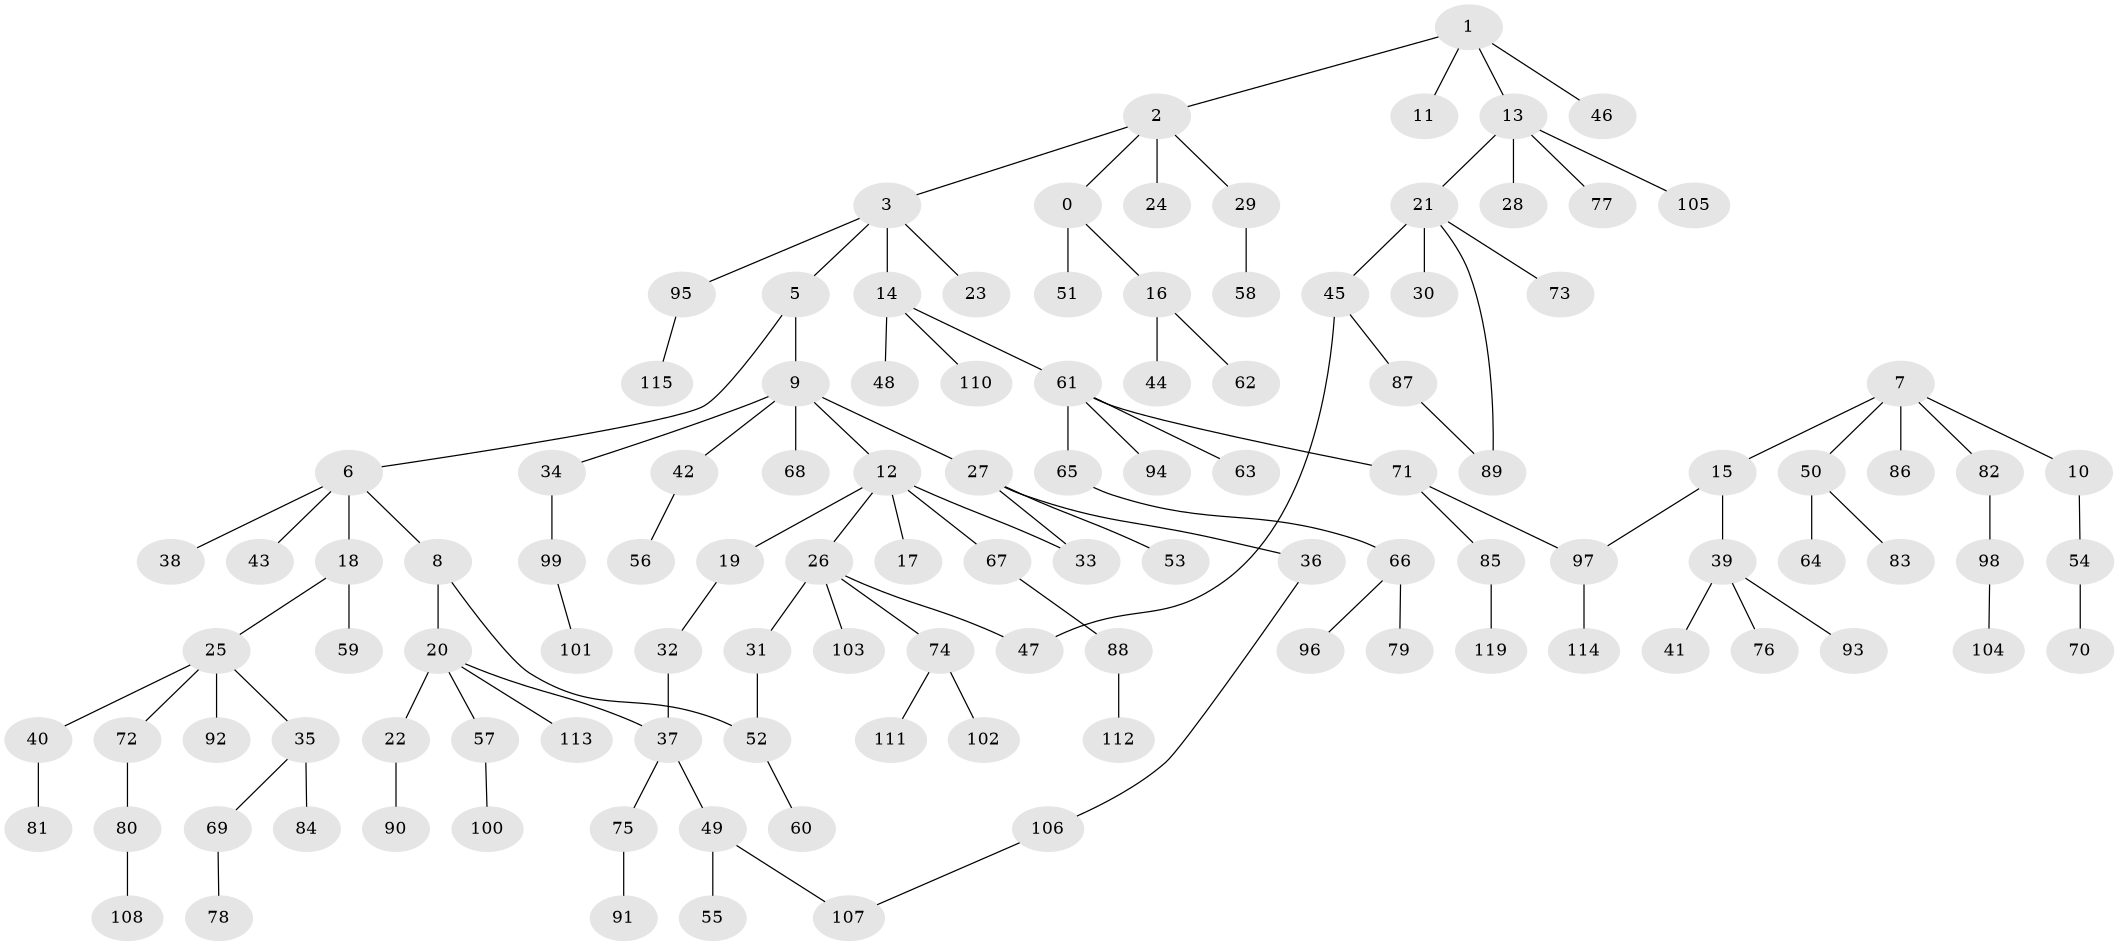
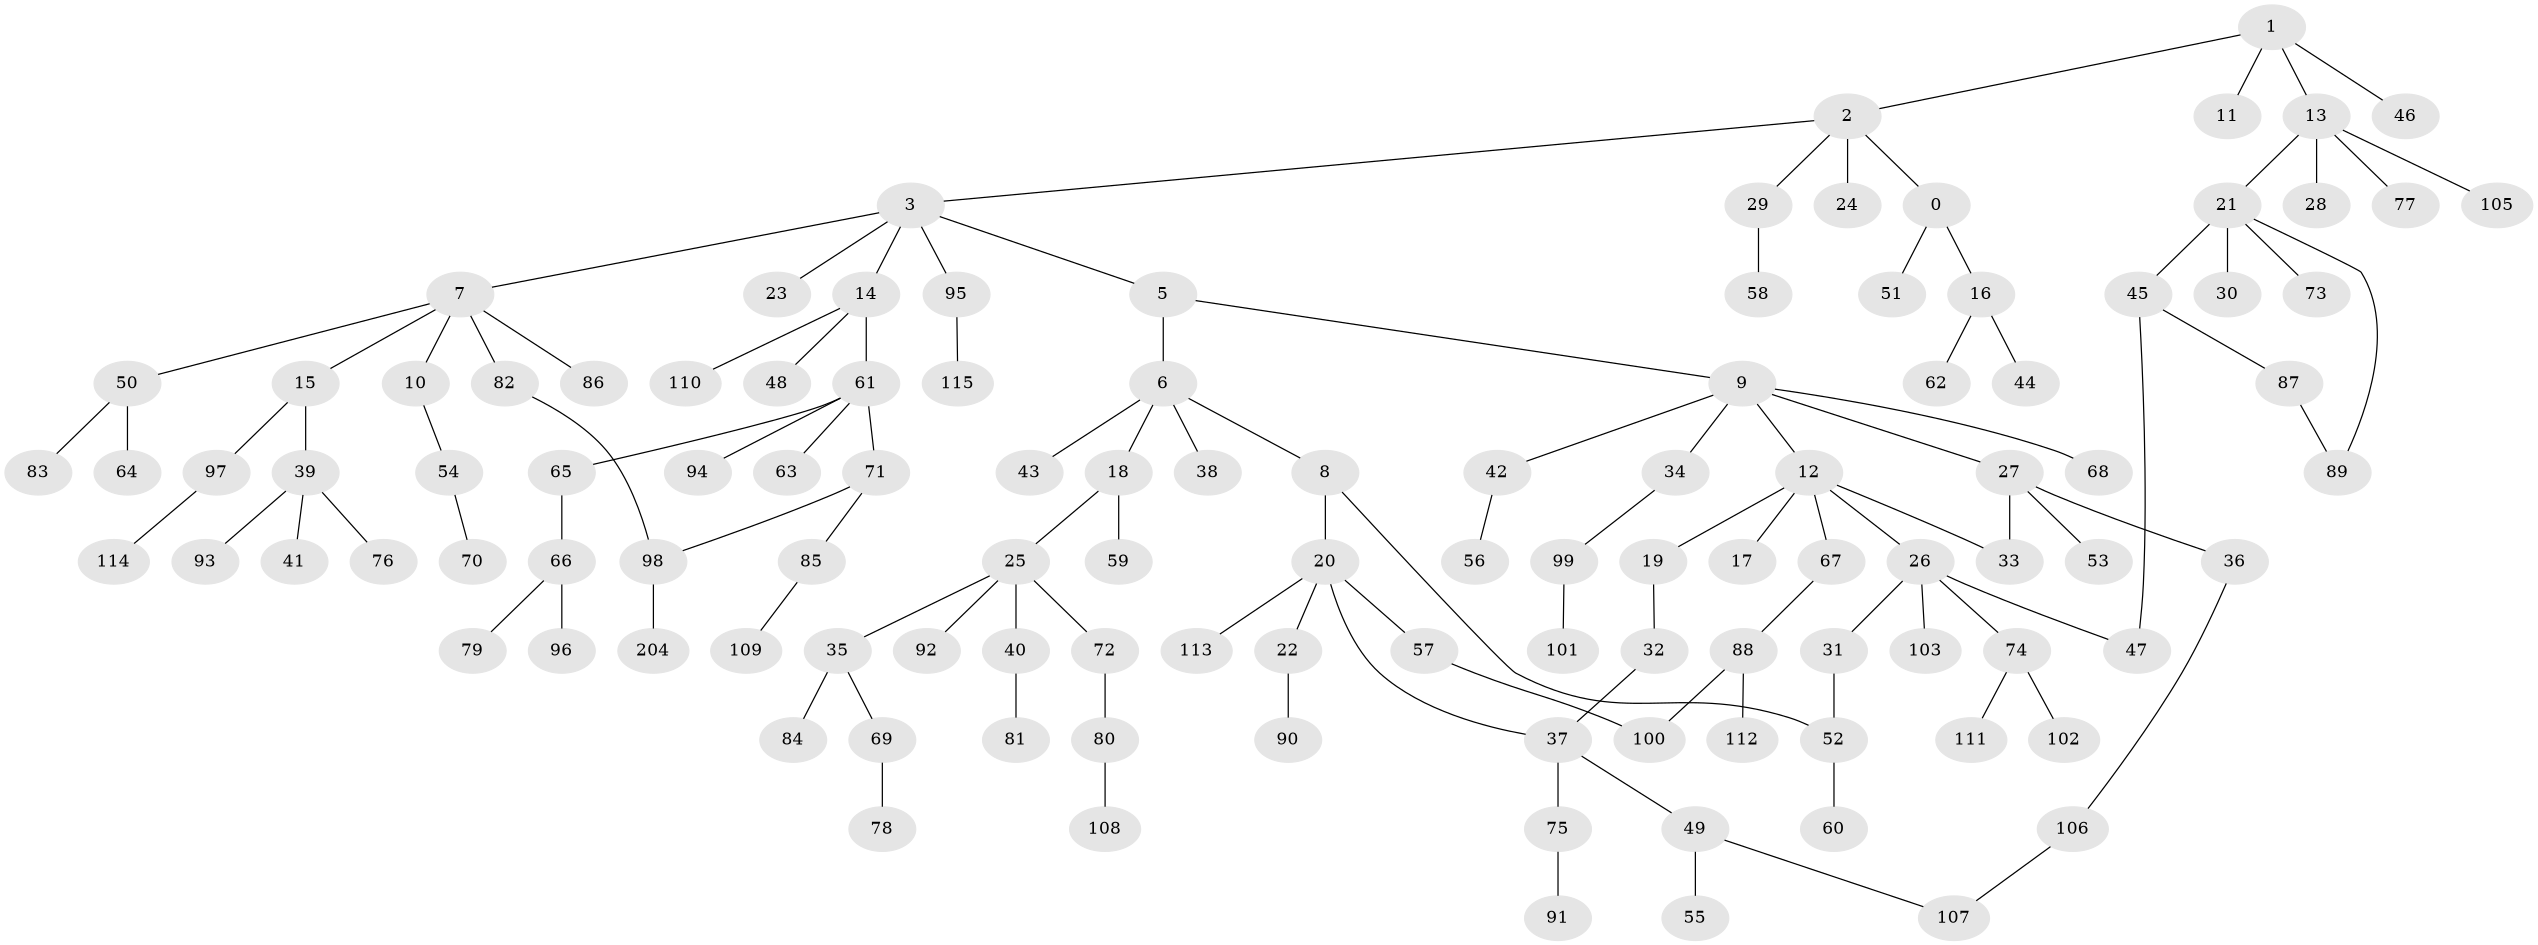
none -> (686, 250)
(1494, 517) -> (767, 520)
(1491, 651) -> (746, 651)
(1989, 651) -> (653, 651)
none -> (1697, 695)
